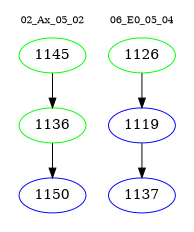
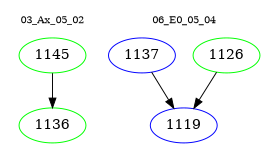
(52, 21) -> (52, 21)
(142, 156) -> (160, 86)
(52, 195) -> none
